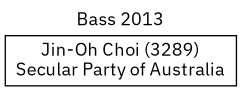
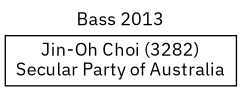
(121, 61) -> (121, 61)
